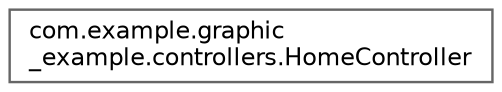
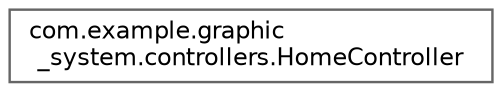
(251, 46) -> (251, 46)
